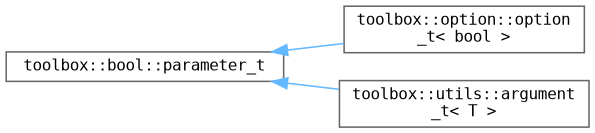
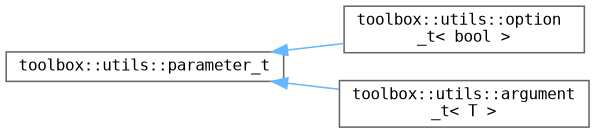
(464, 29) -> (464, 29)
(145, 67) -> (145, 67)
